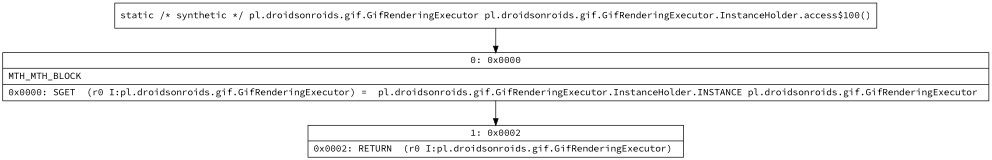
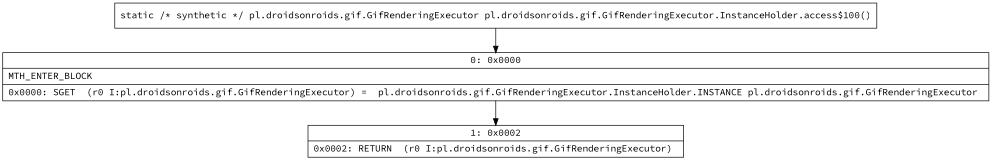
(45, 76) -> (50, 76)
